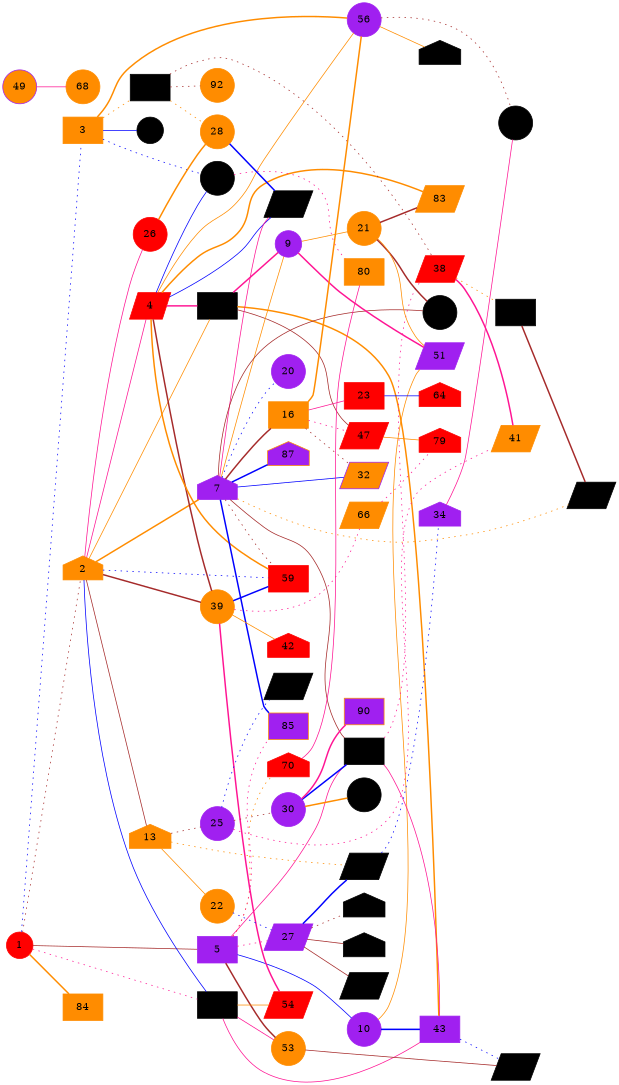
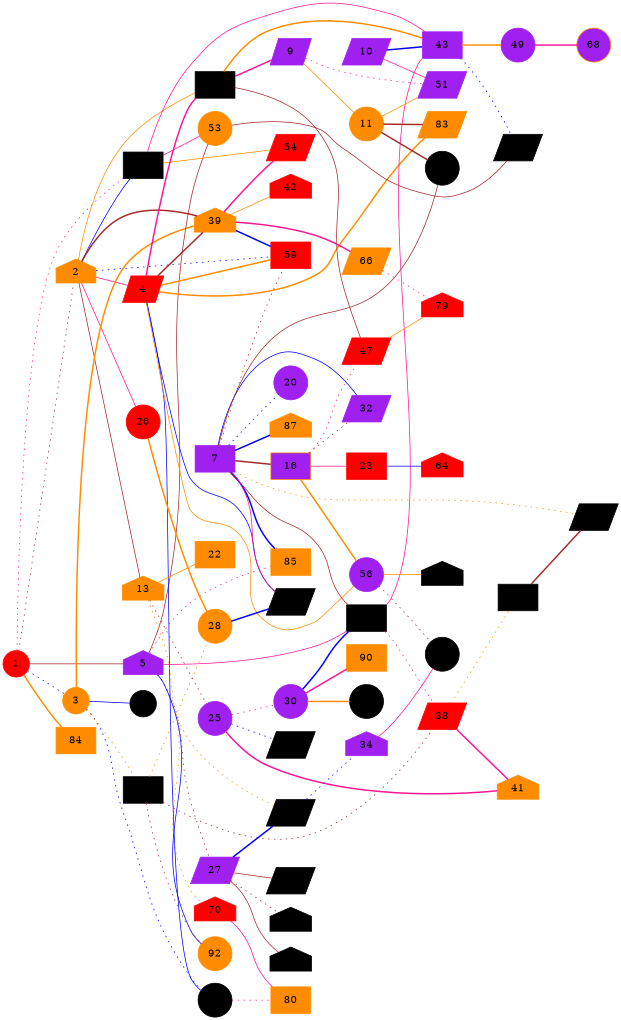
(204, 30) -> (85, 433)
none -> (482, 45)
(20, 87) -> (518, 45)
(51, 87) -> (556, 45)
(83, 87) -> (594, 45)
(83, 130) -> (76, 701)
(364, 228) -> (367, 124)
(288, 244) -> (291, 52)
(351, 300) -> (363, 76)
(250, 372) -> none
(288, 415) -> (291, 466)
(516, 439) -> (518, 788)
(288, 455) -> (291, 426)
(364, 476) -> (367, 409)
(217, 489) -> (215, 459)
(147, 531) -> none
(315, 597) -> (295, 230)
(217, 607) -> (215, 221)
(407, 694) -> (354, 788)
(364, 712) -> (367, 658)
(401, 712) -> (404, 68)
(288, 726) -> (291, 562)
(258, 816) -> (253, 710)
(217, 906) -> (215, 555)
(261, 925) -> none
(252, 944) -> (186, 779)
(217, 950) -> (143, 664)
(299, 978) -> (177, 810)
(247, 1000) -> (178, 398)
(364, 1029) -> (367, 52)
